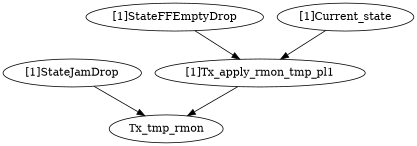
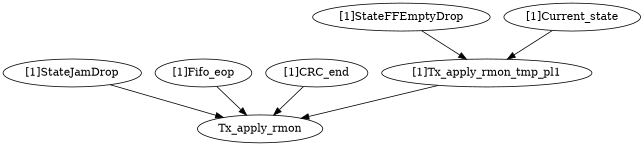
none -> (203, 73)
none -> (317, 73)
(166, 129) -> (260, 129)
